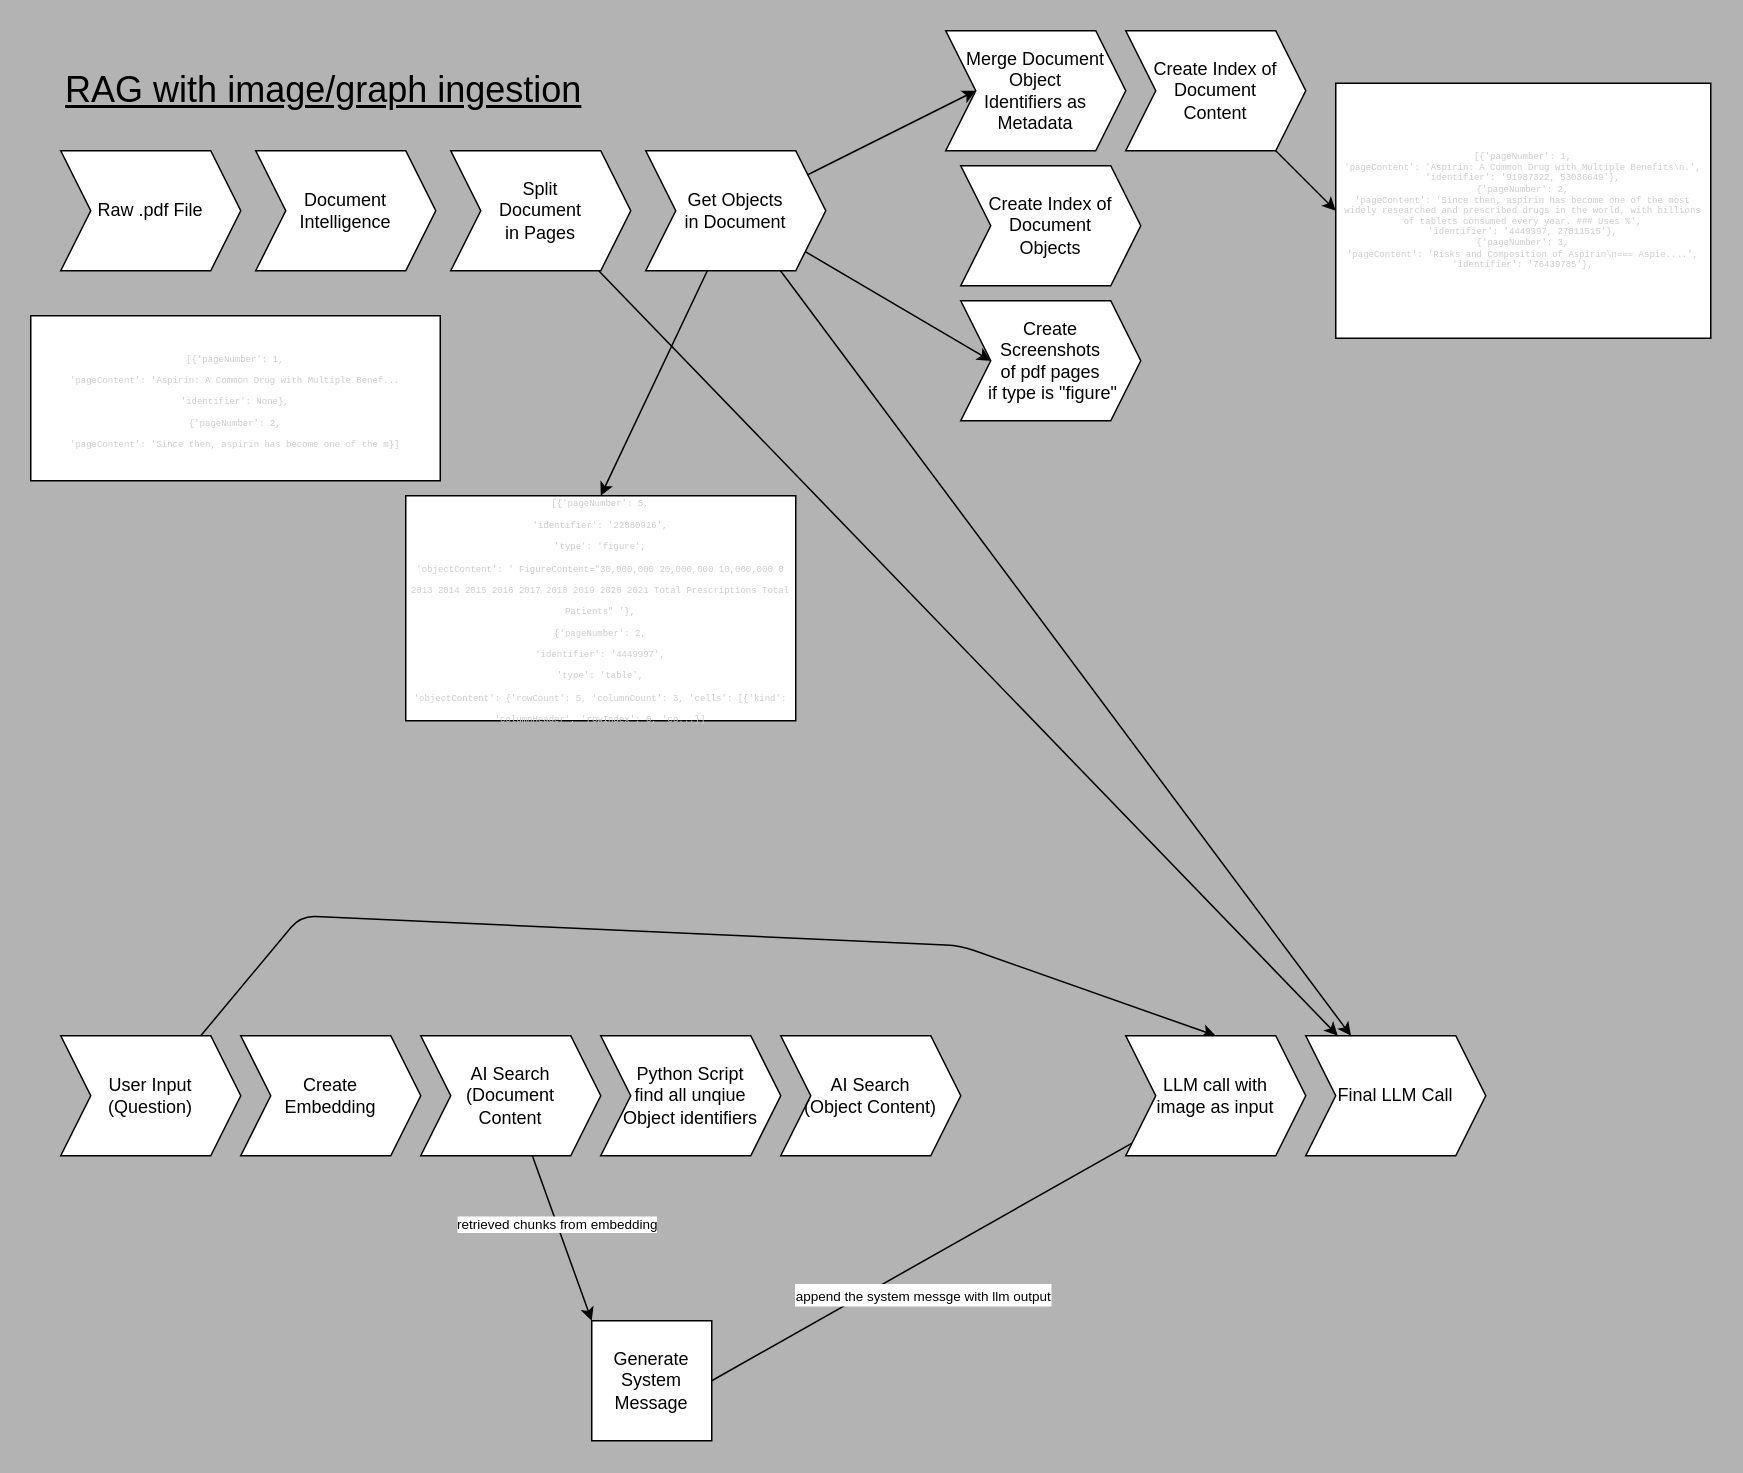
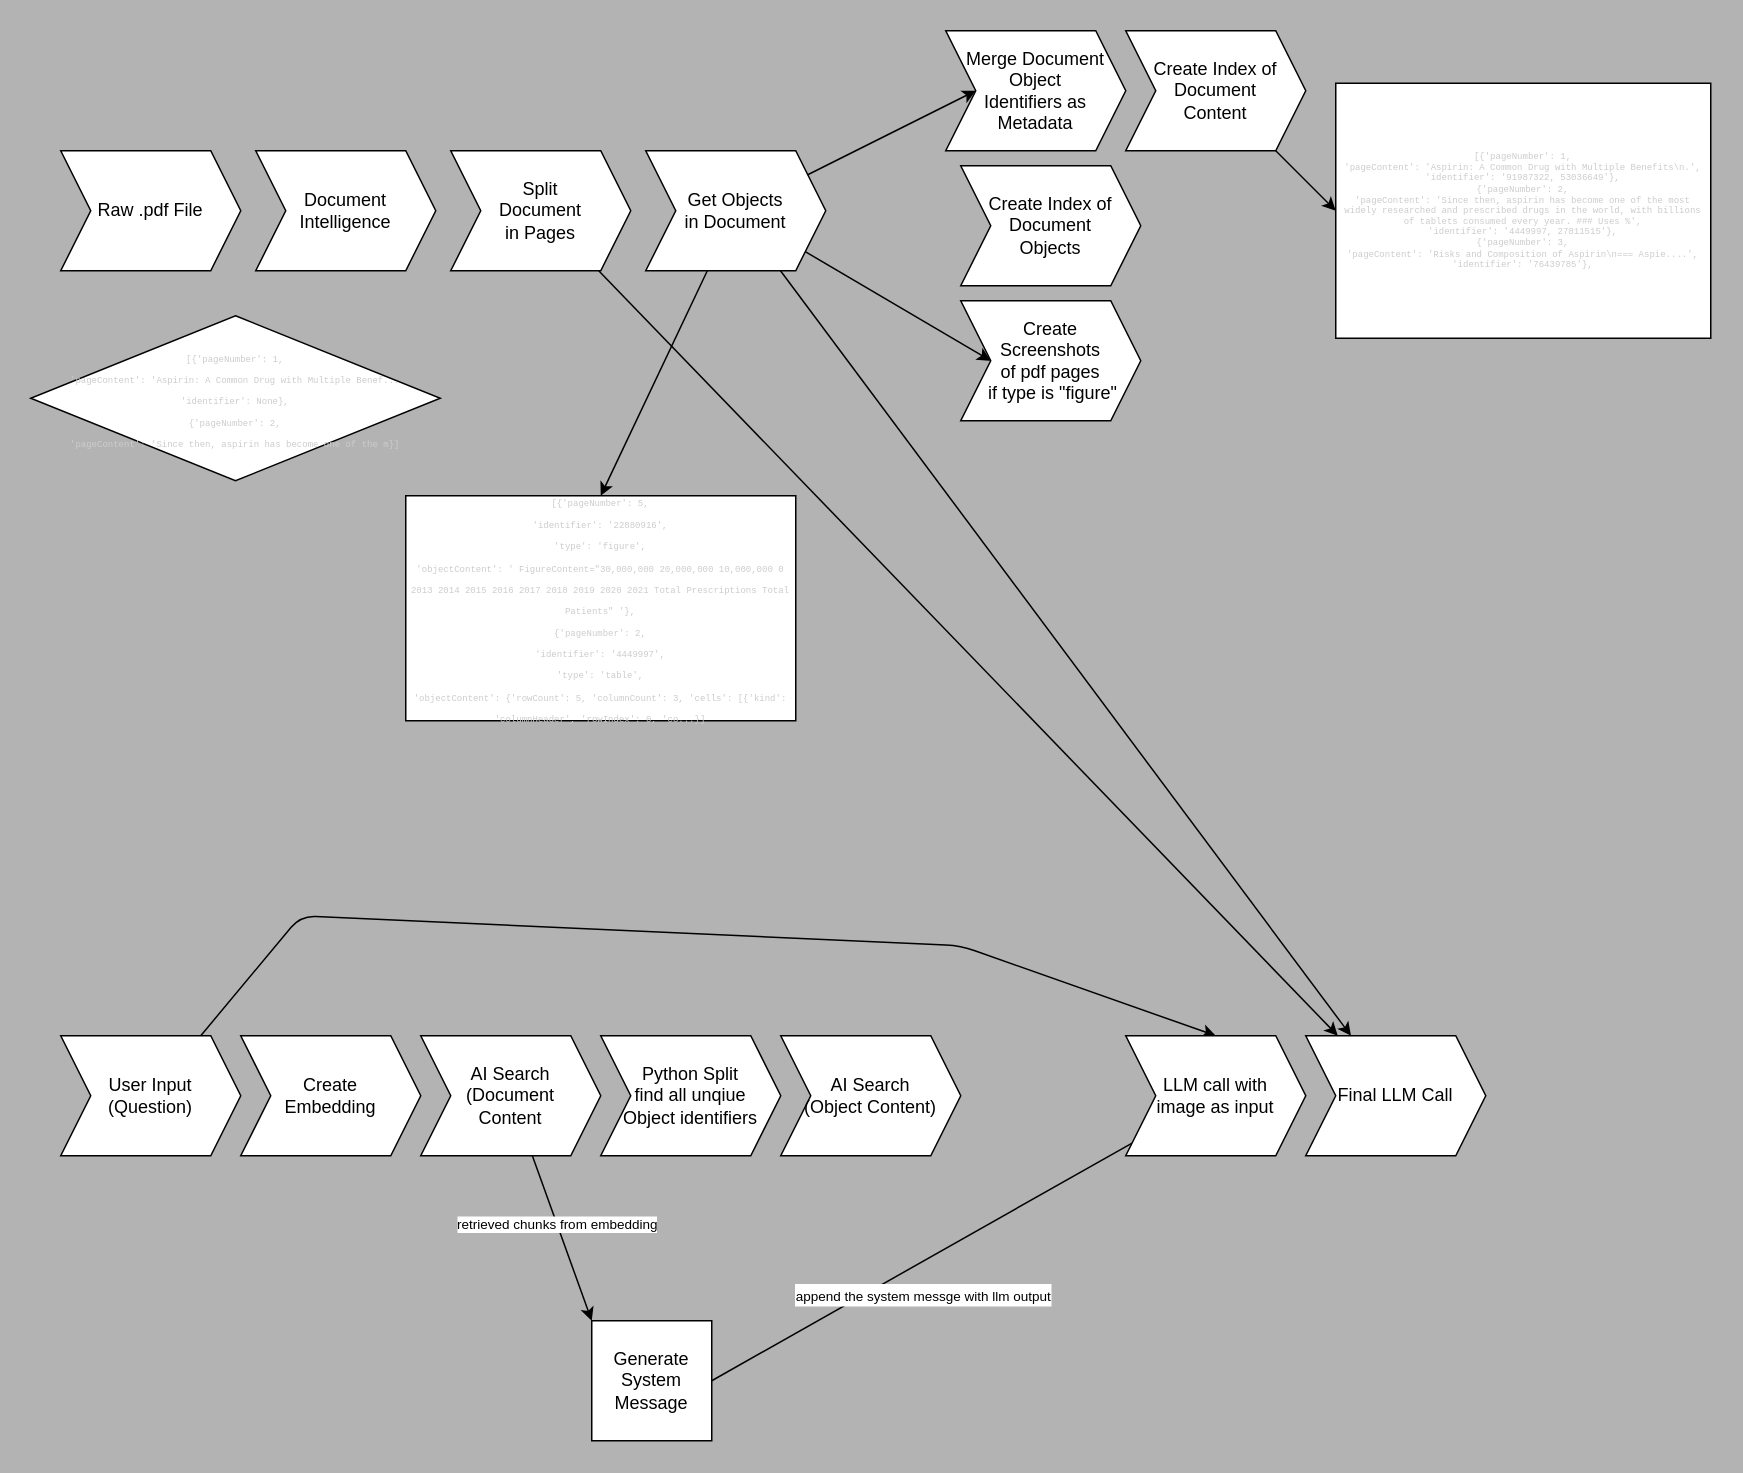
(323, 91) -> none
(236, 398) -> (236, 398)
(691, 1096) -> (691, 1096)
